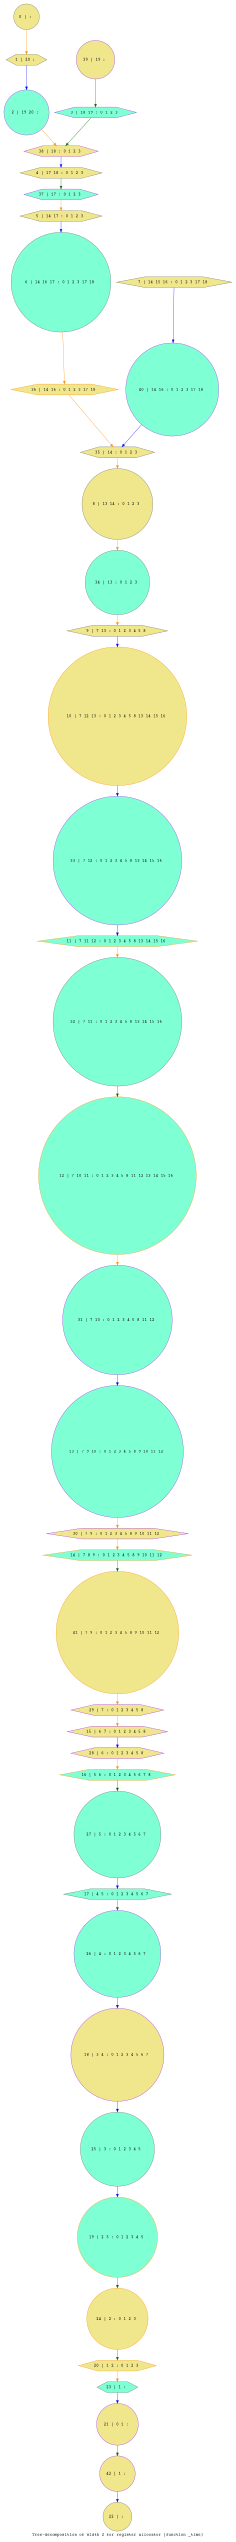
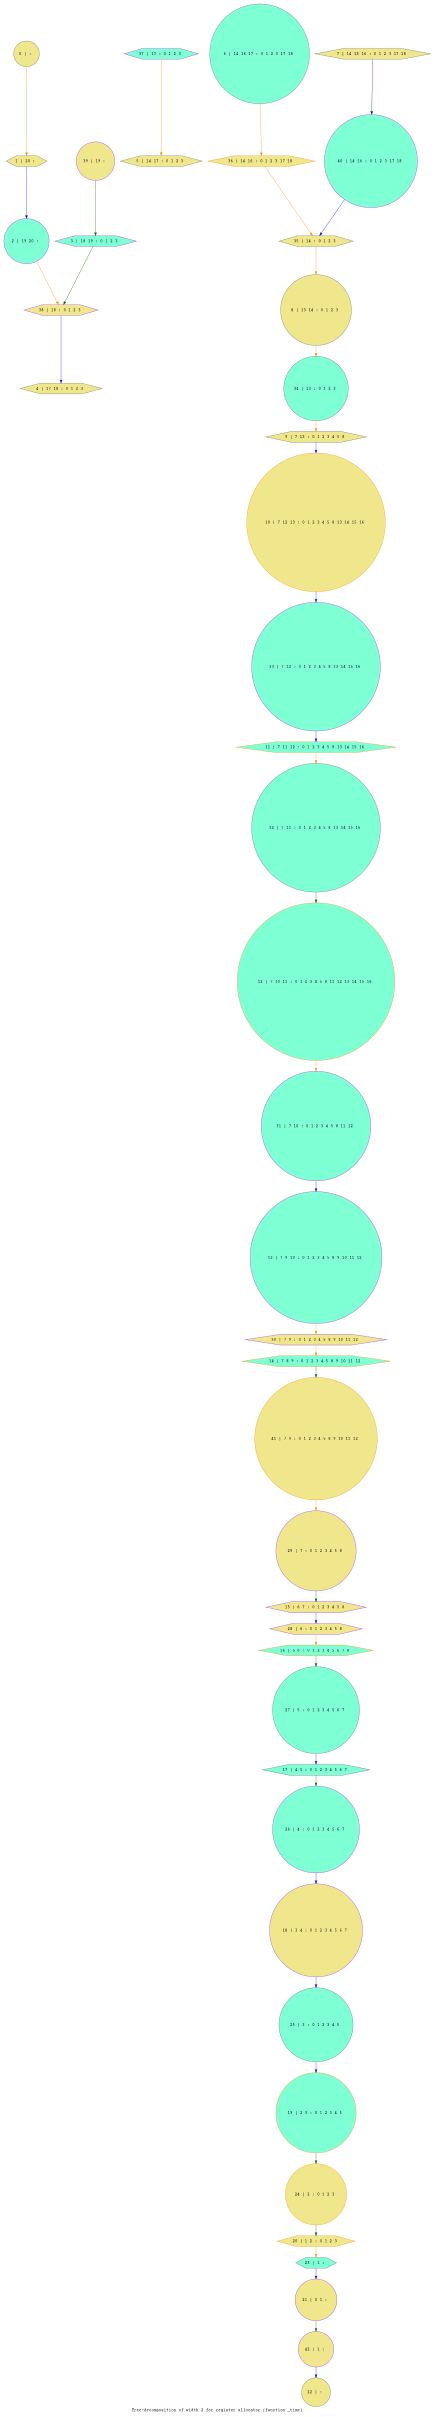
(61, 182) -> none
(61, 225) -> none
(117, 1710) -> (316, 1551)
(117, 1719) -> (316, 1595)
